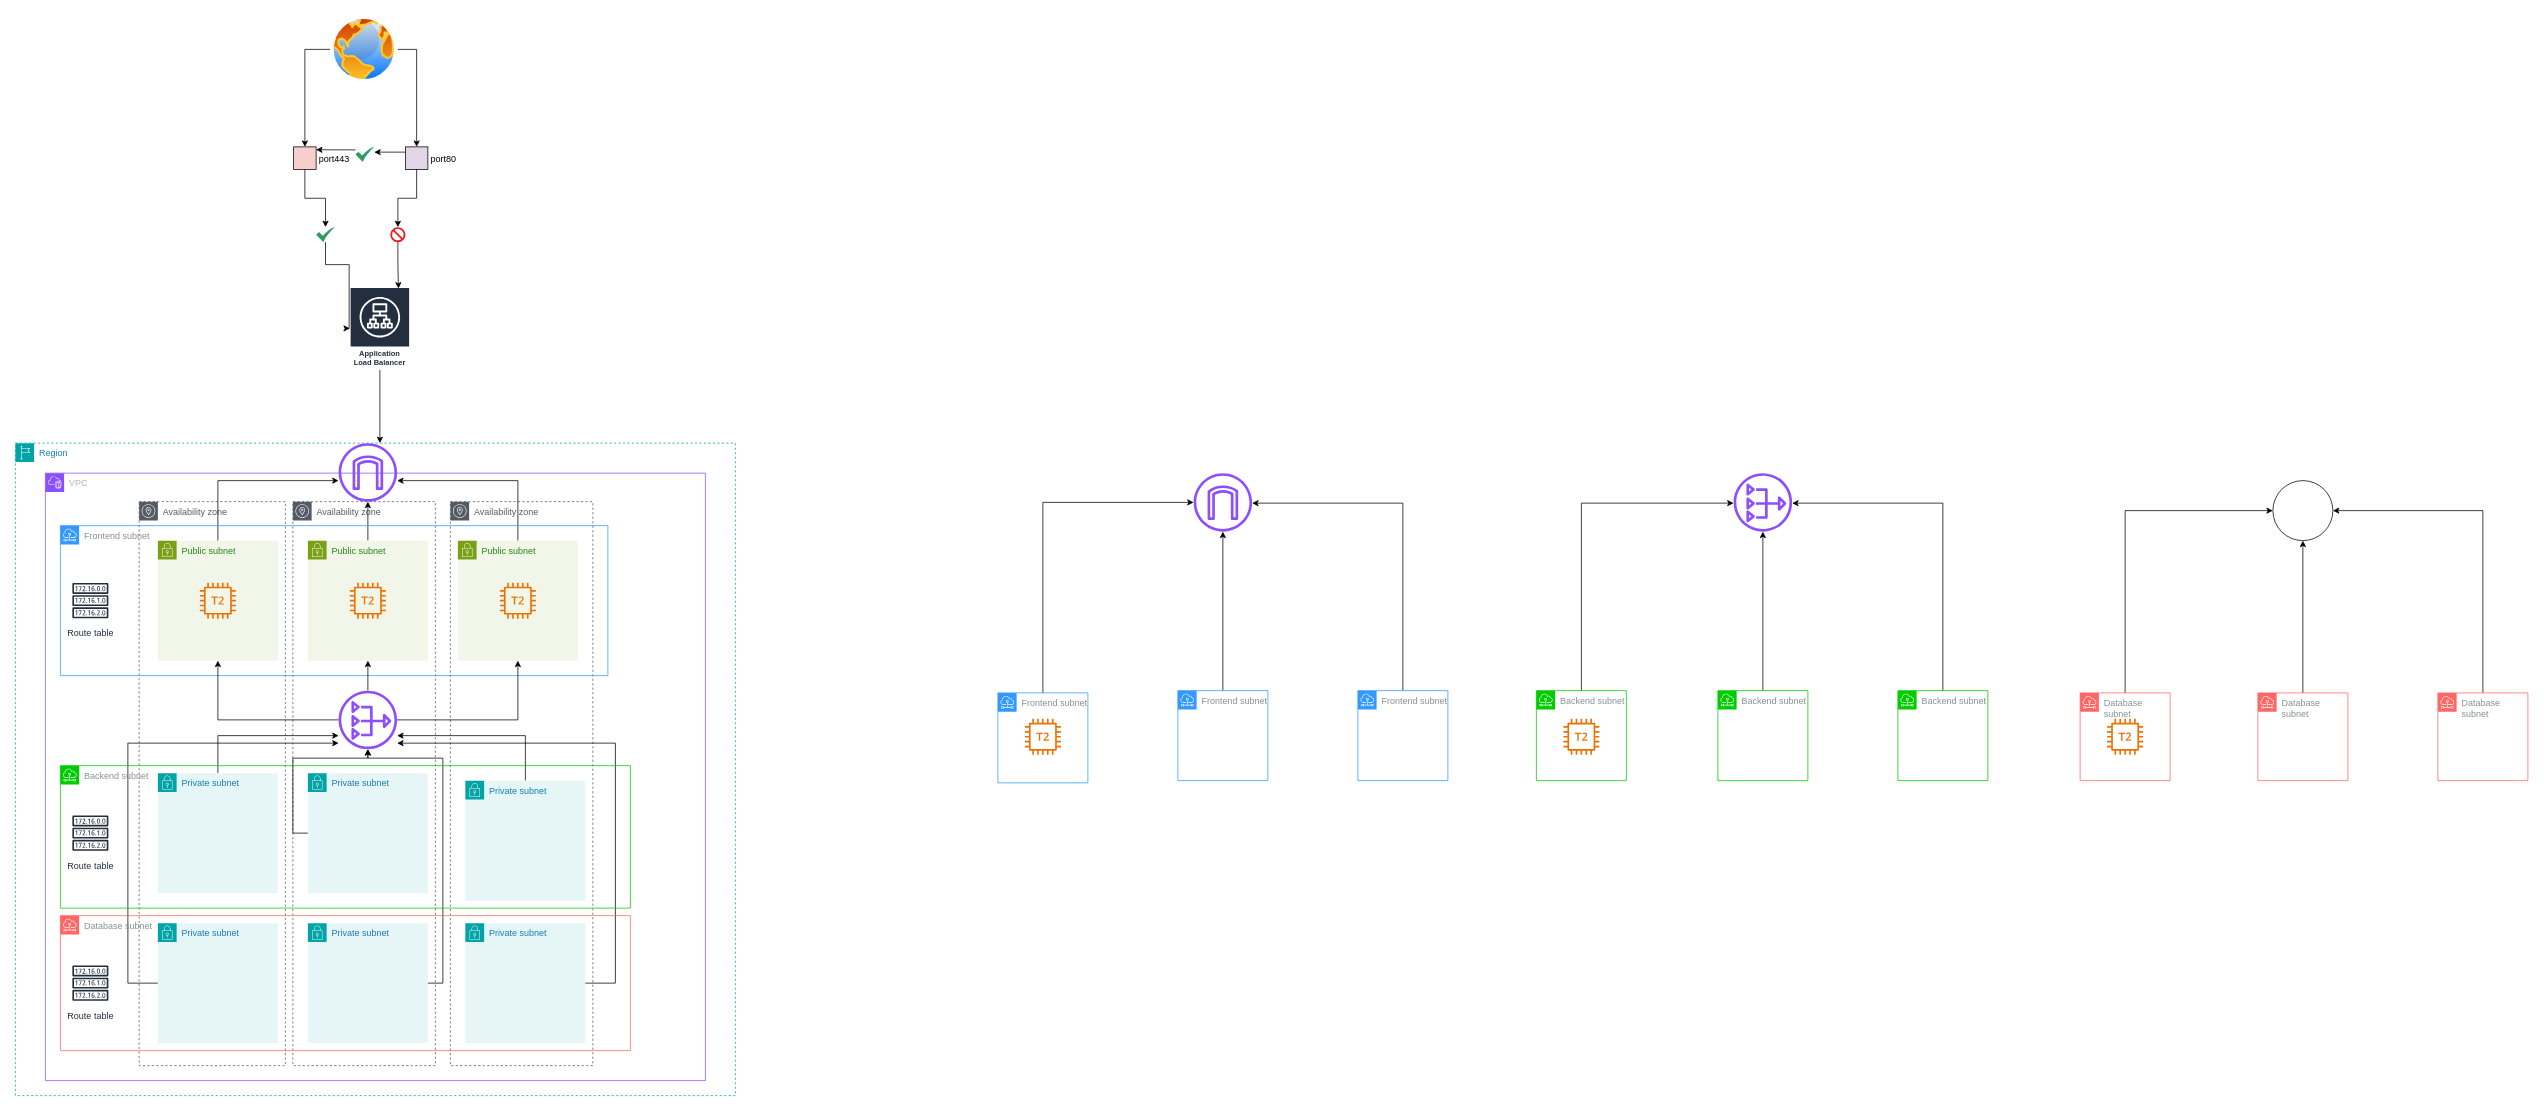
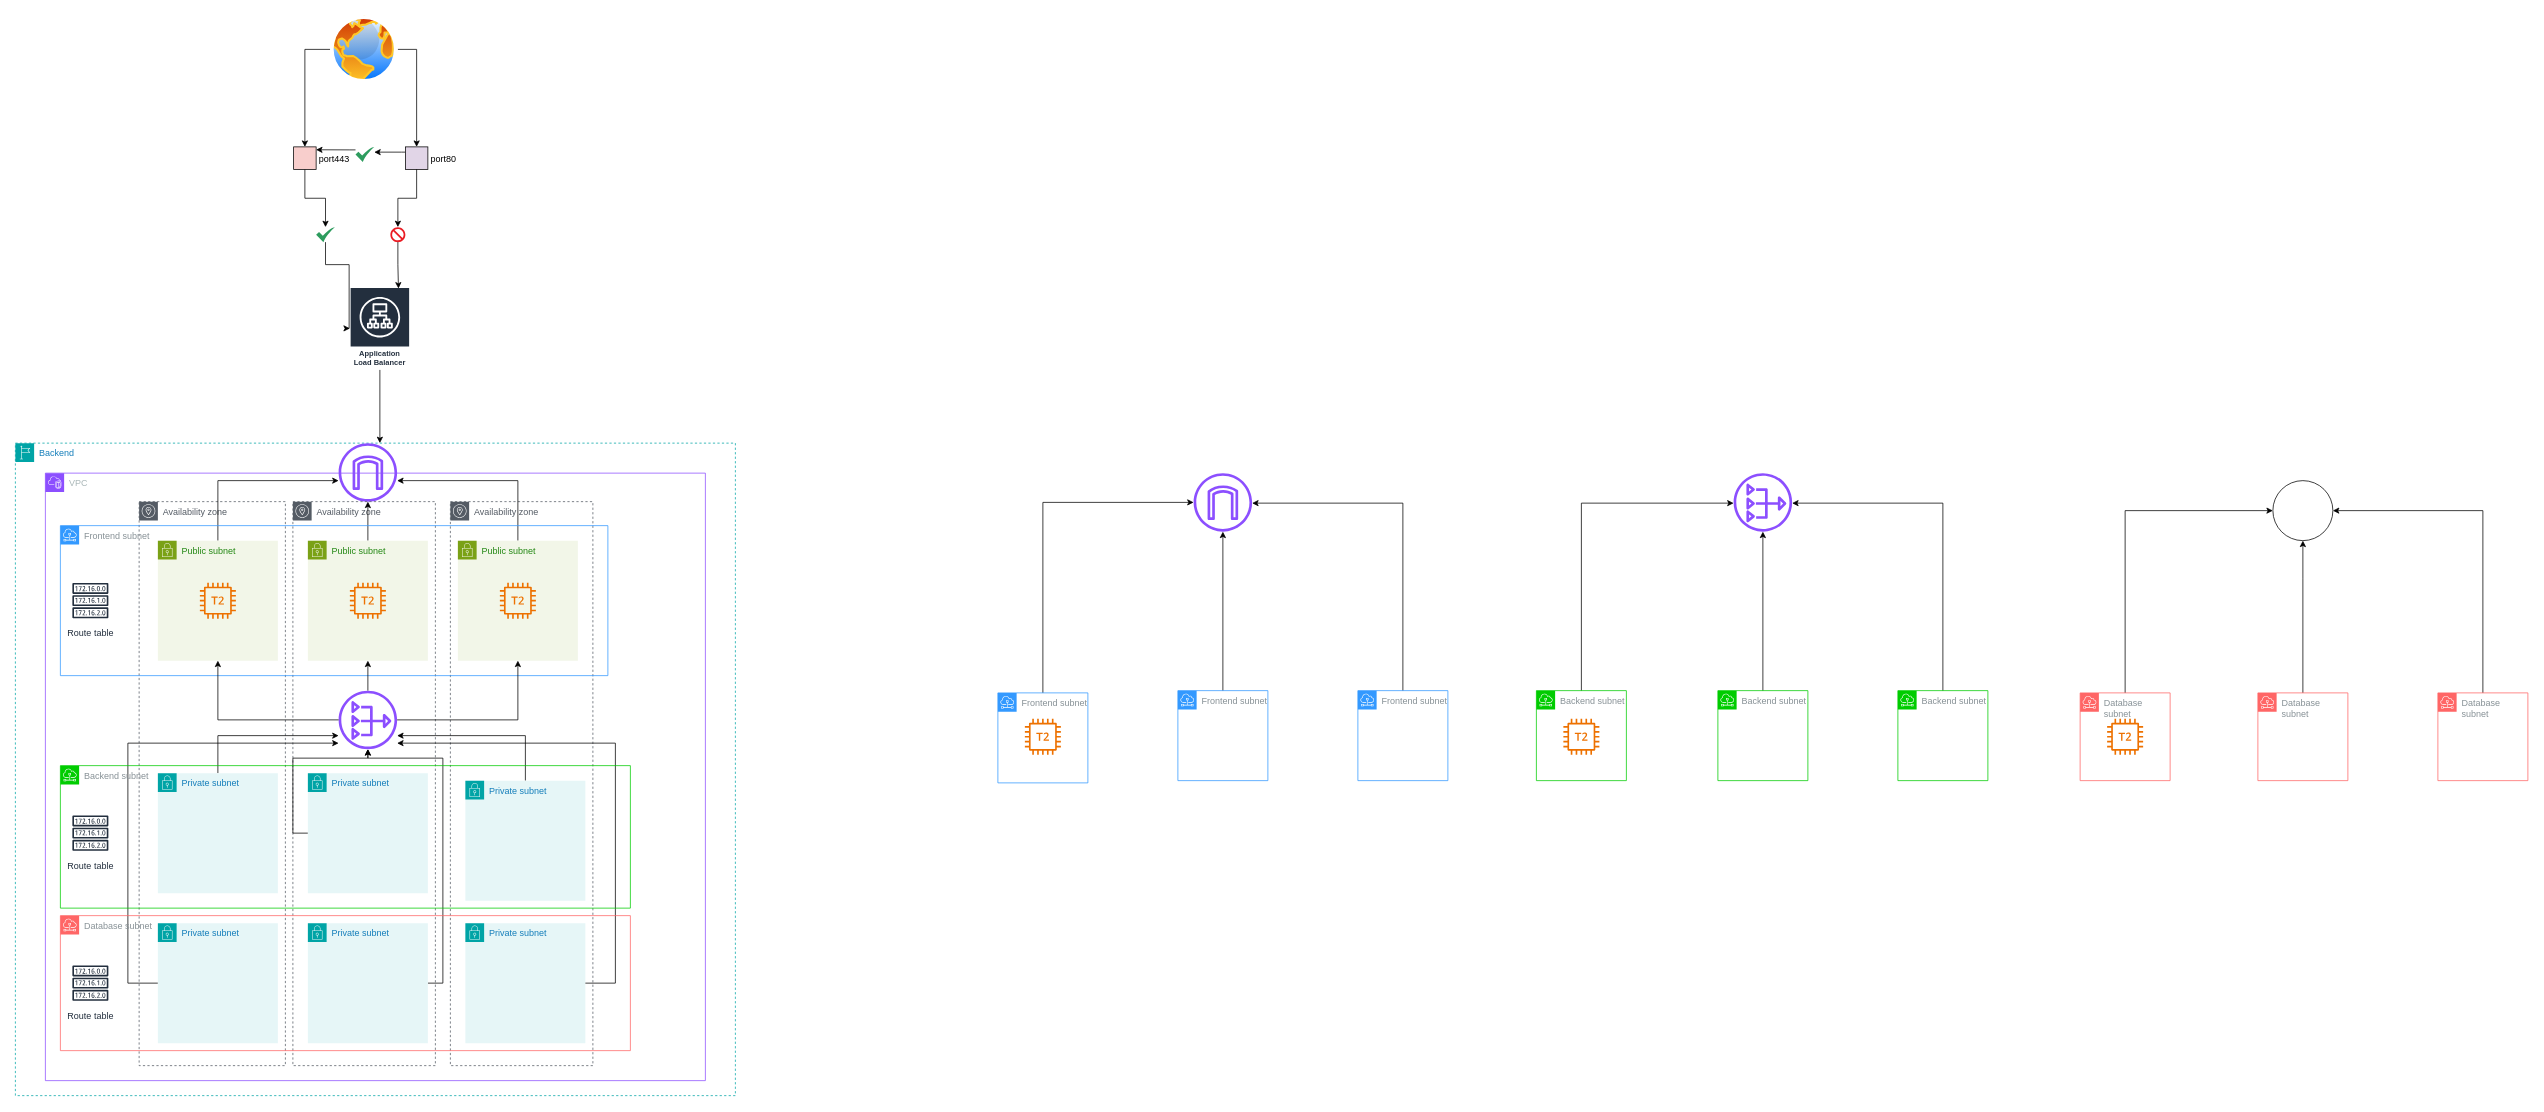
(53, 454) -> (57, 454)
